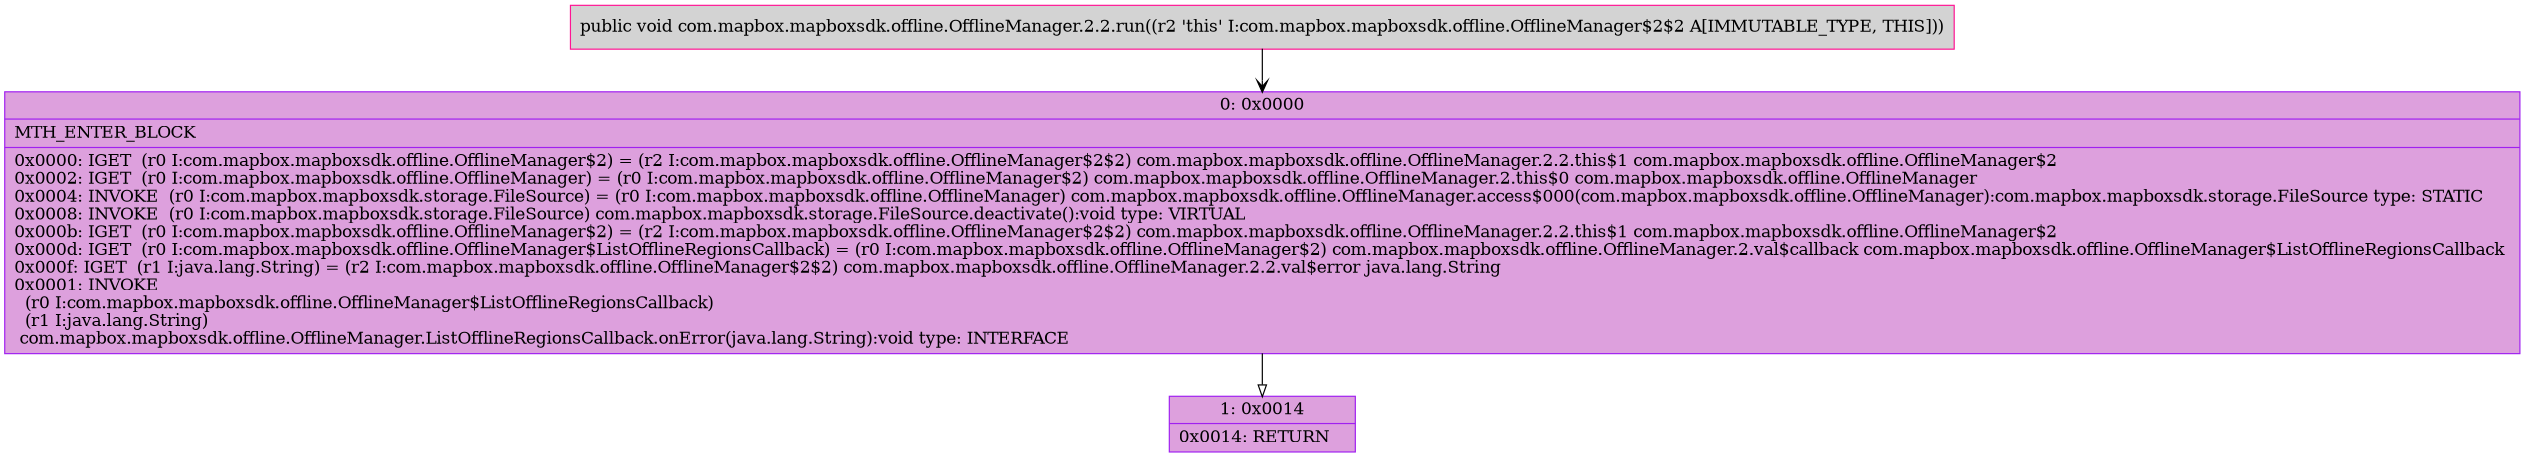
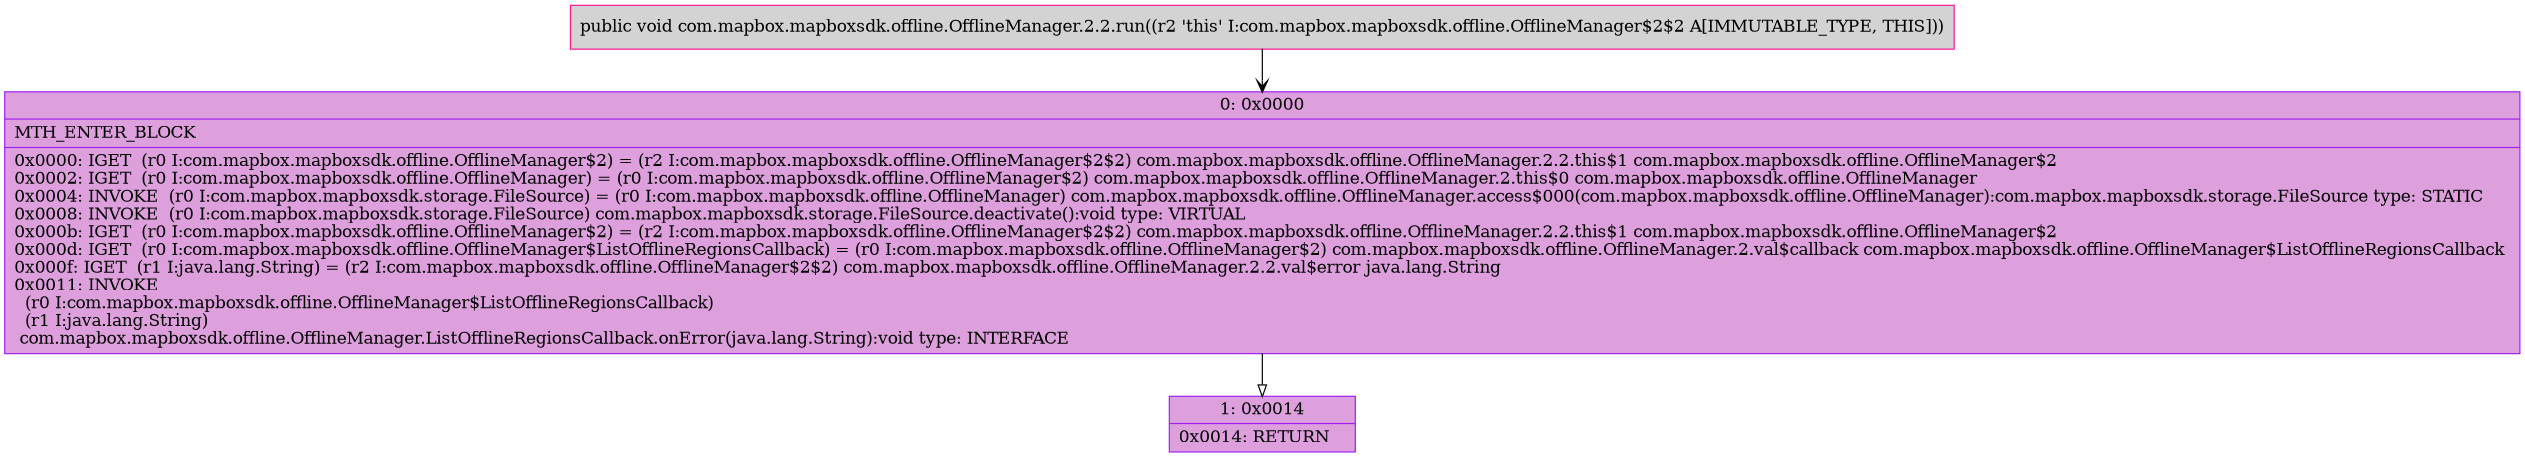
(92, 286) -> (92, 286)
